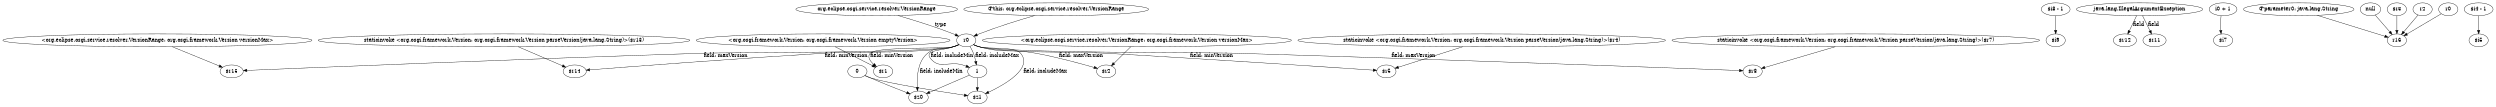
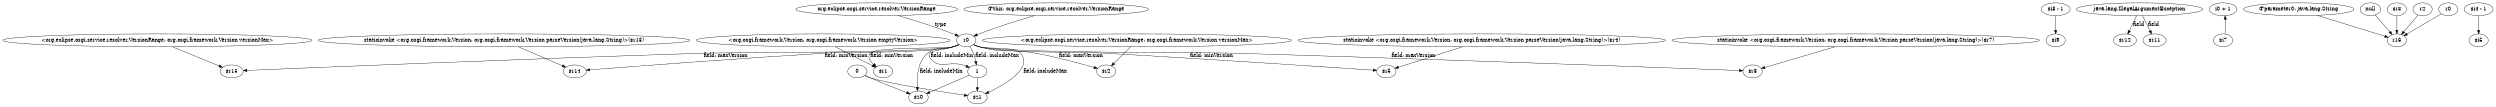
(2221, 23) -> (2225, 27)
